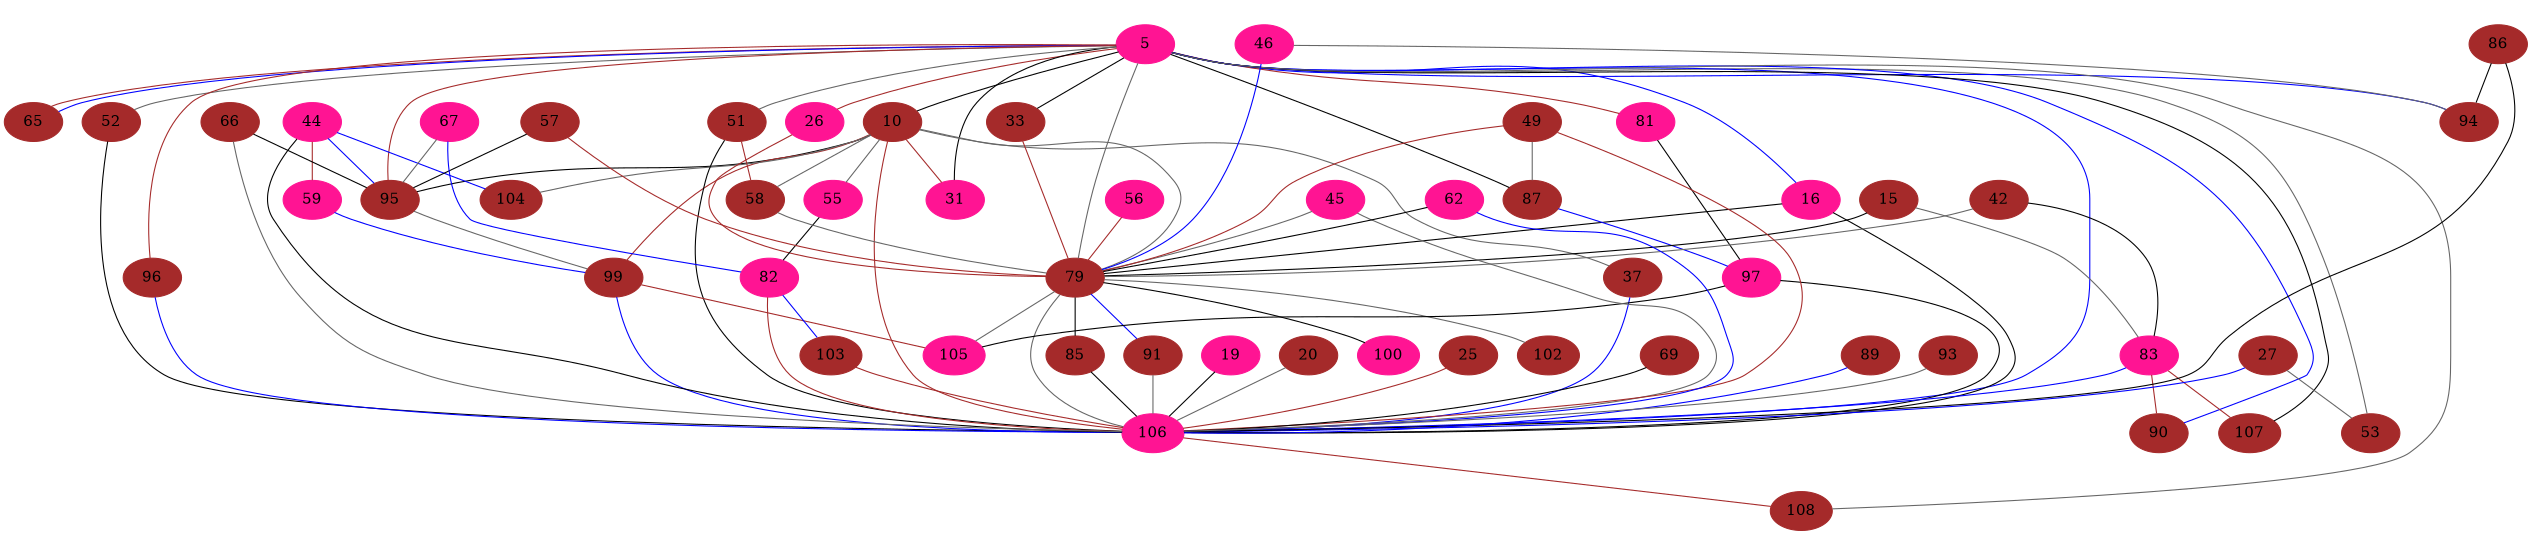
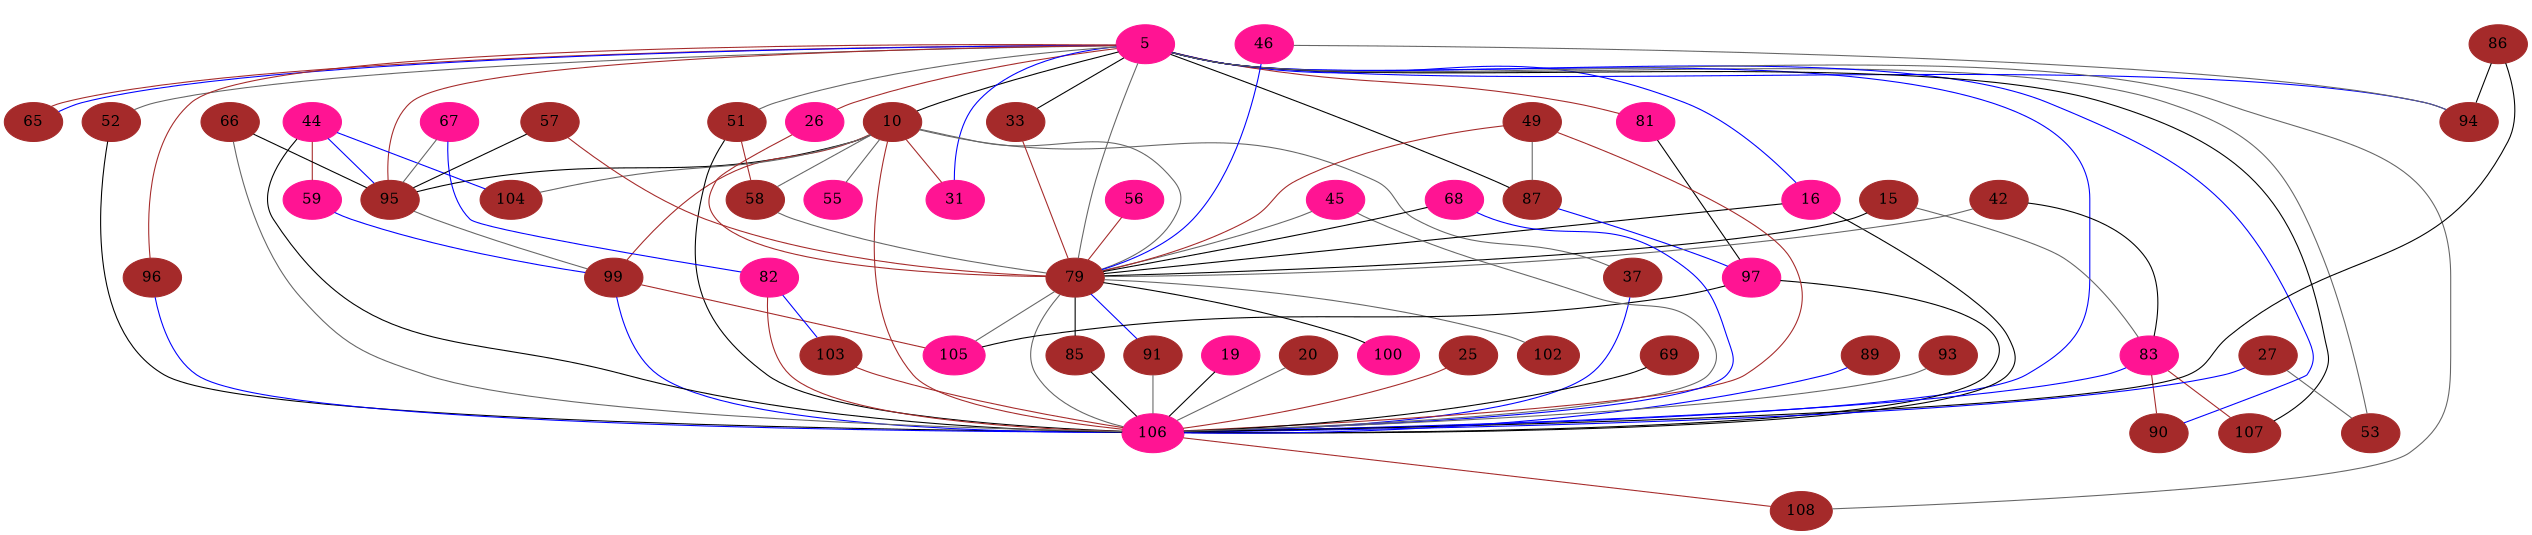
(1025, 69) -> (1025, 69)
(1454, 200) -> (1454, 200)
(801, 239) -> none
